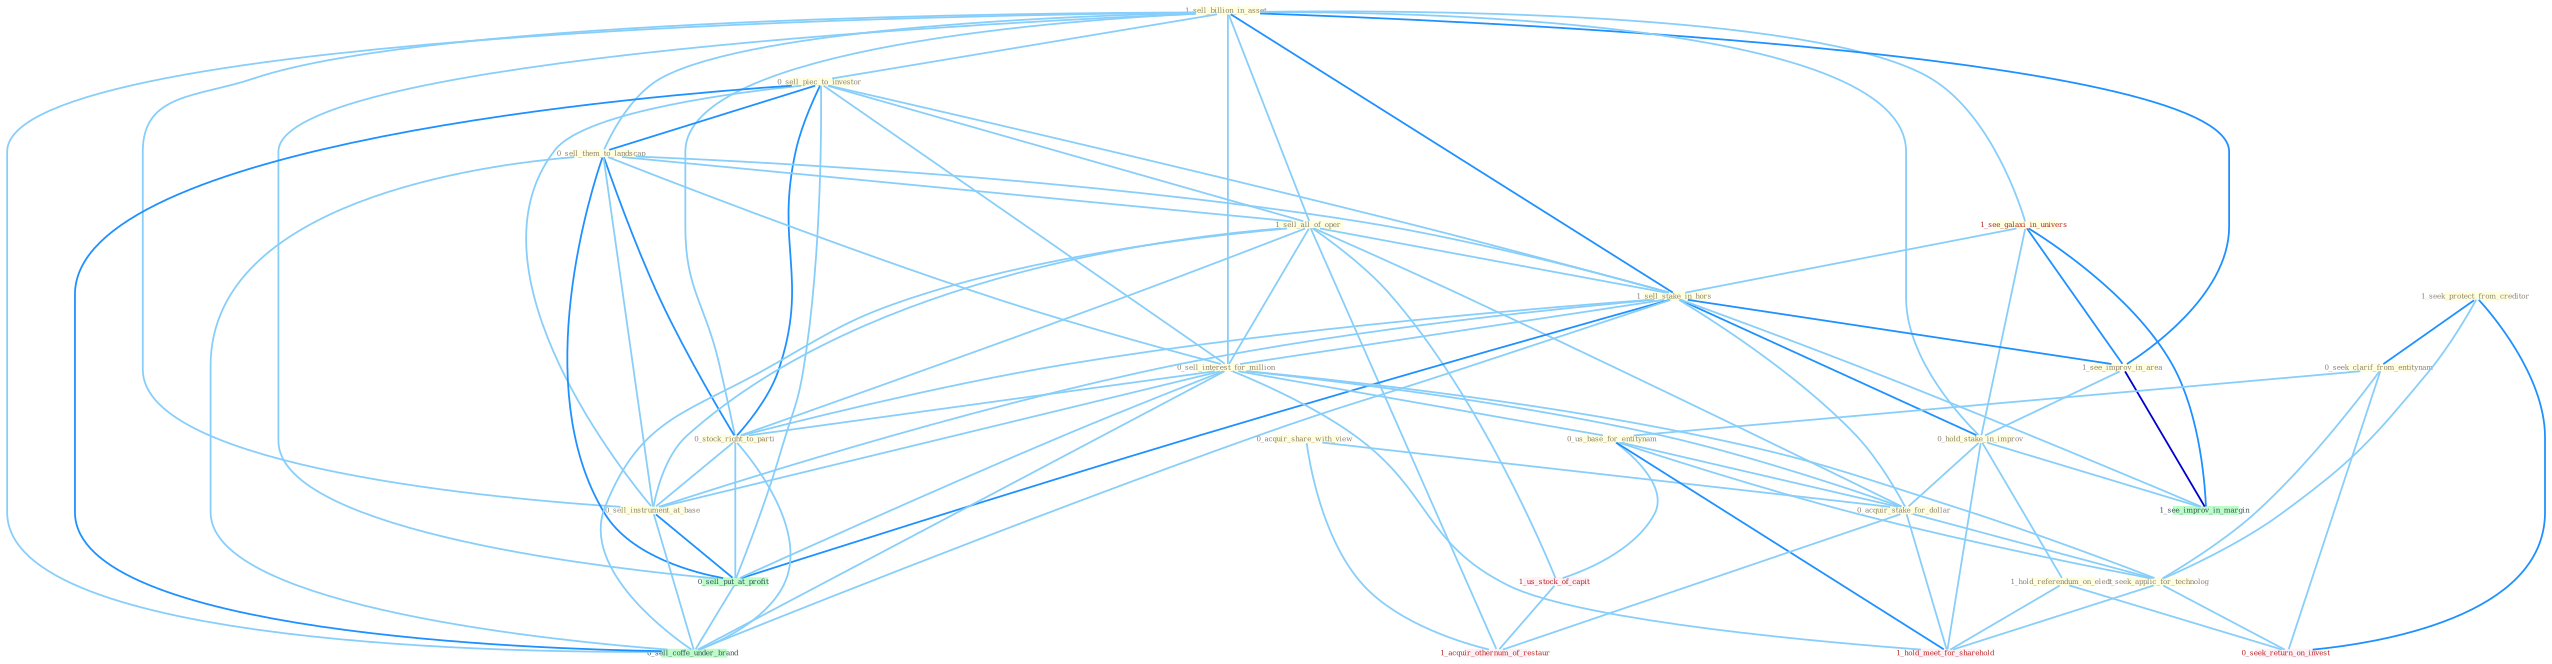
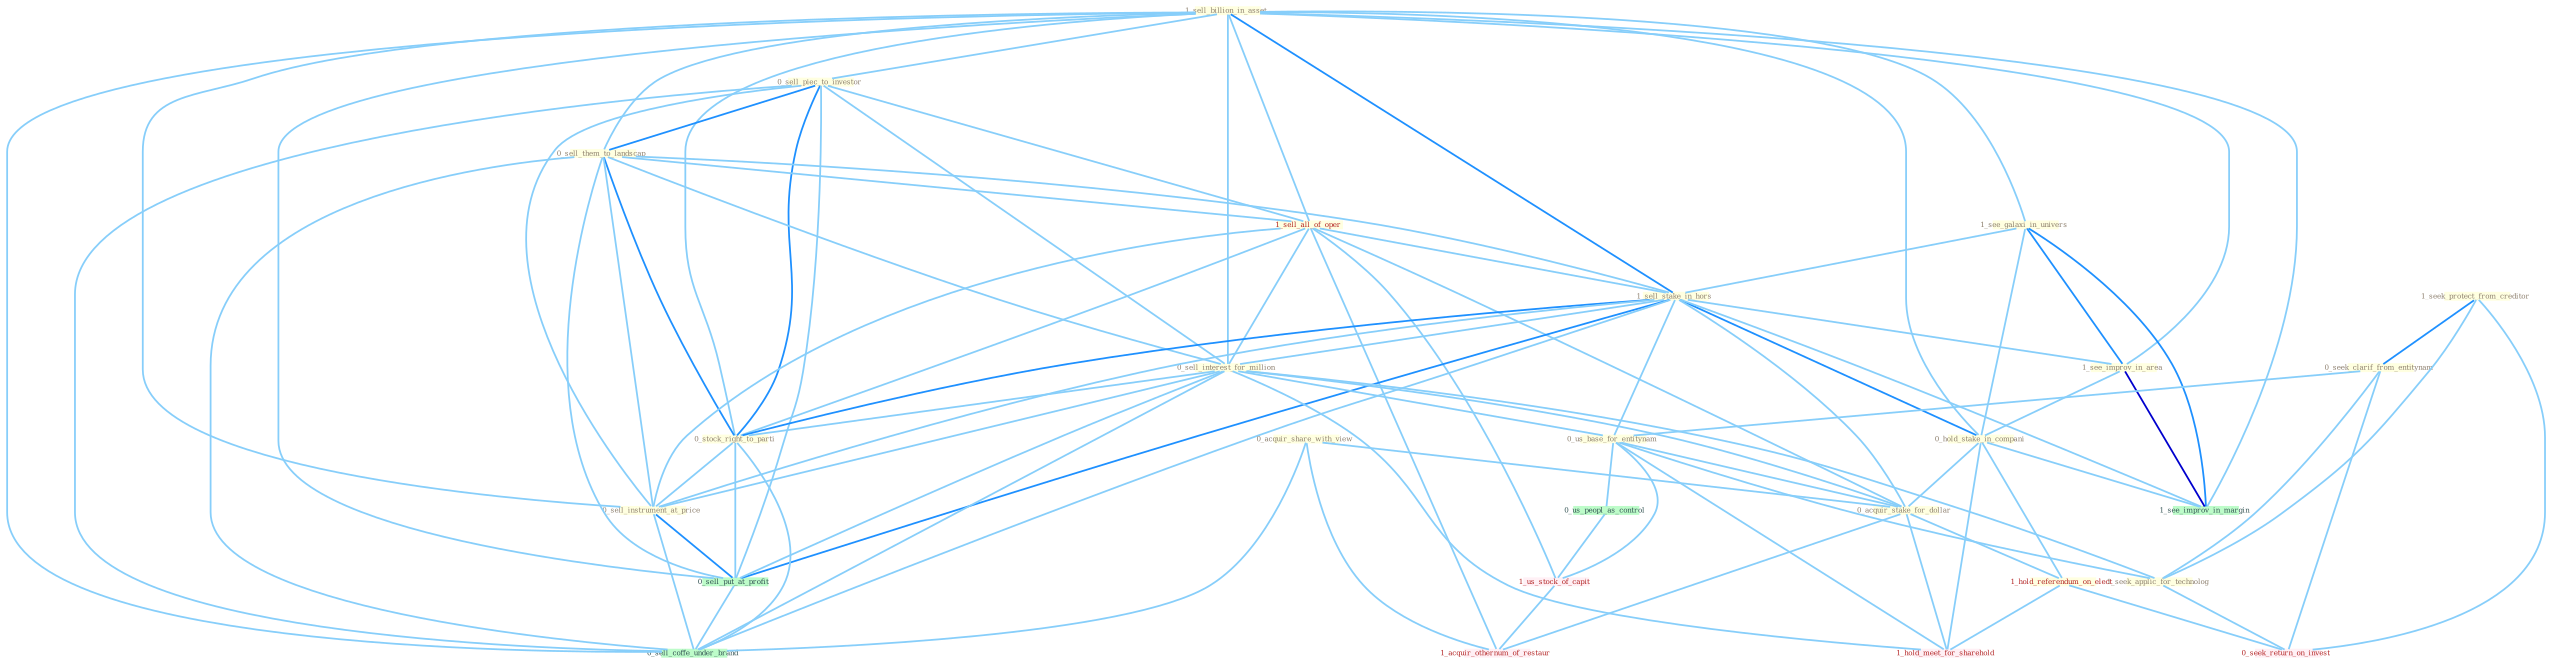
(1912, 59) -> (2004, 72)
none -> (2010, 61)
(1250, 185) -> (1645, 368)
(1310, 225) -> (1310, 225)
(2026, 225) -> (2026, 225)
(75, 330) -> (75, 330)
(1900, 332) -> (1900, 332)
(1215, 343) -> (1215, 343)
(686, 411) -> (1058, 626)
(572, 418) -> (572, 418)
(1981, 439) -> (1981, 439)
(653, 510) -> (653, 510)
none -> (1606, 510)
(1979, 532) -> (1985, 546)
(1772, 541) -> (1772, 541)
(2539, 543) -> (2539, 543)
(2063, 582) -> (2063, 582)
(2053, 618) -> none
